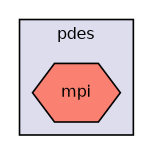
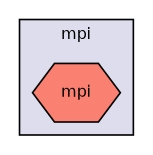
(76, 35) -> (76, 35)
